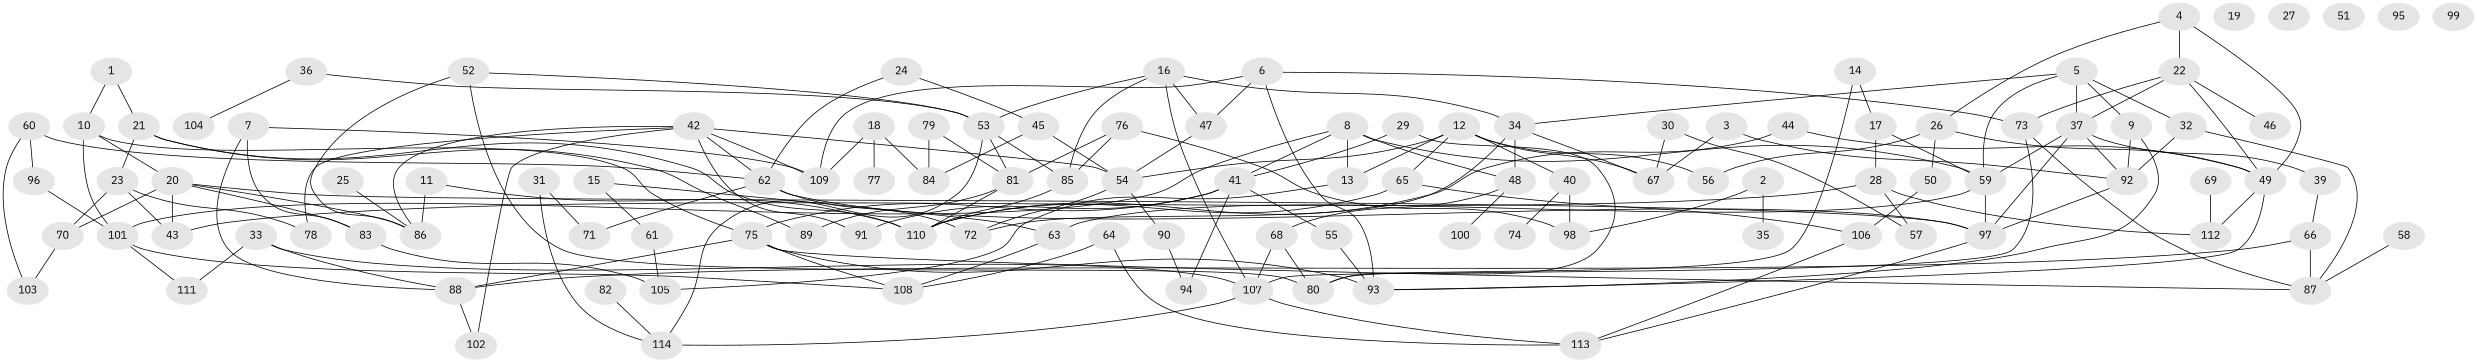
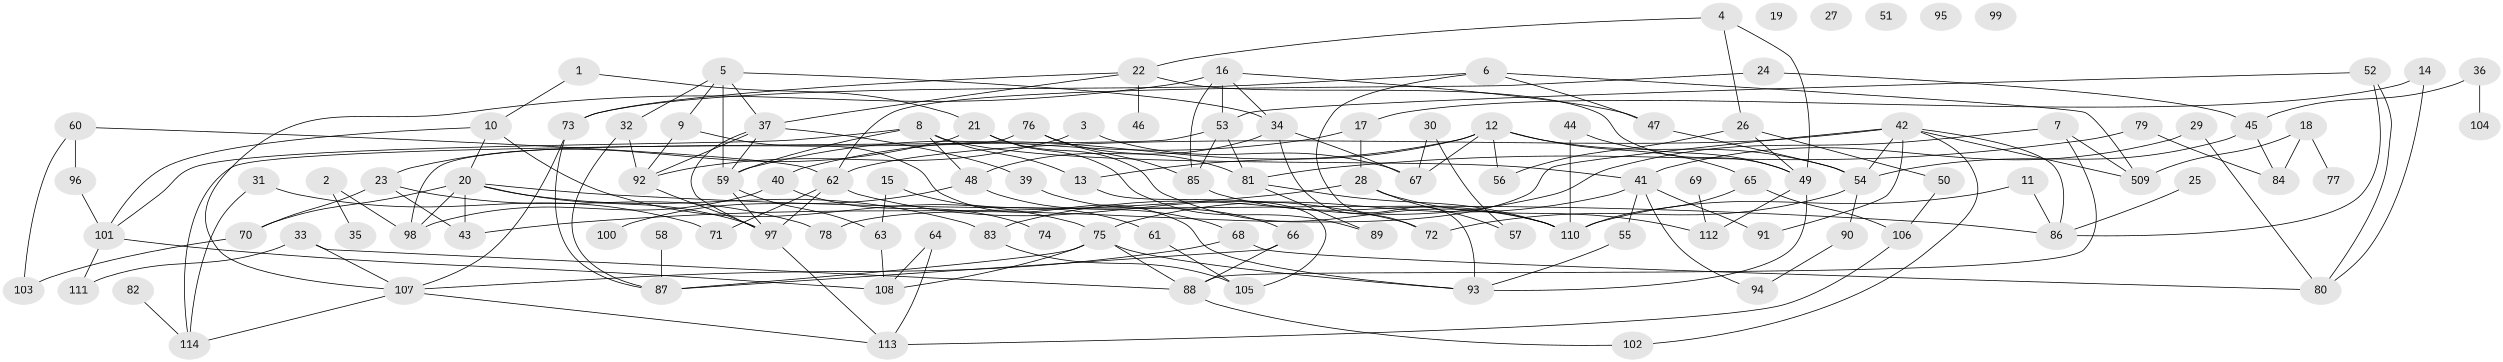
(648, 91) -> (2366, 99)
(819, 181) -> (2140, 181)
none -> (445, 201)
